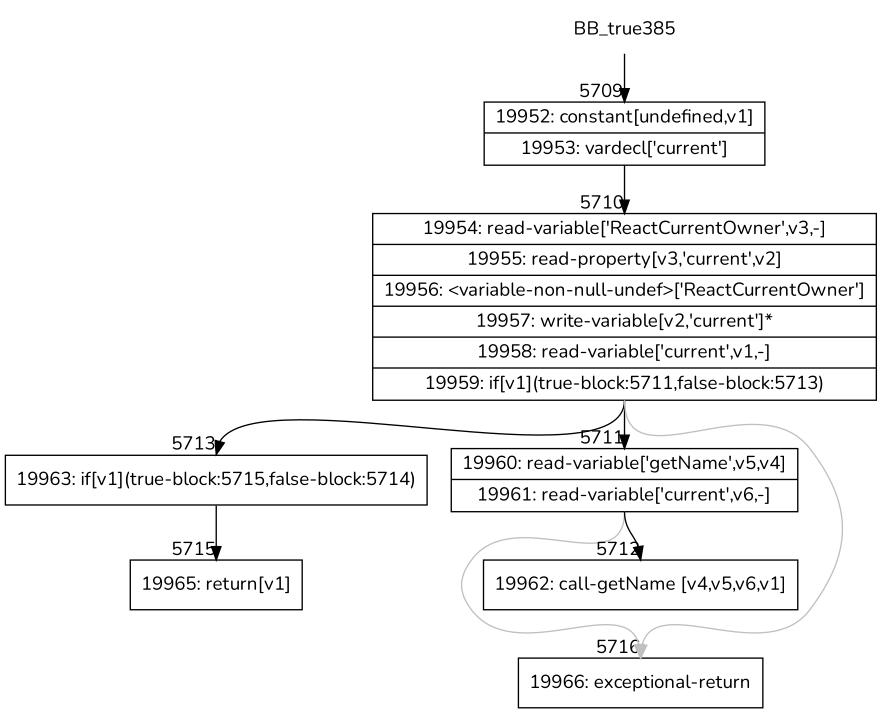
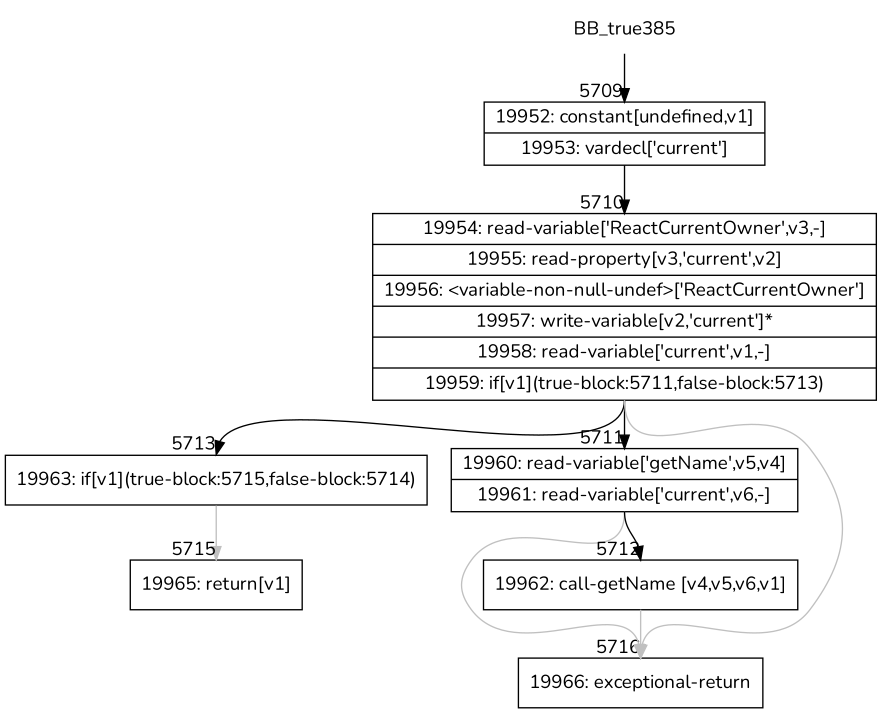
(216, 526) -> (216, 526)
none -> (641, 627)
